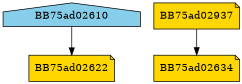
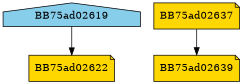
(72, 16) -> (72, 16)
(197, 16) -> (197, 16)
(197, 68) -> (197, 68)
